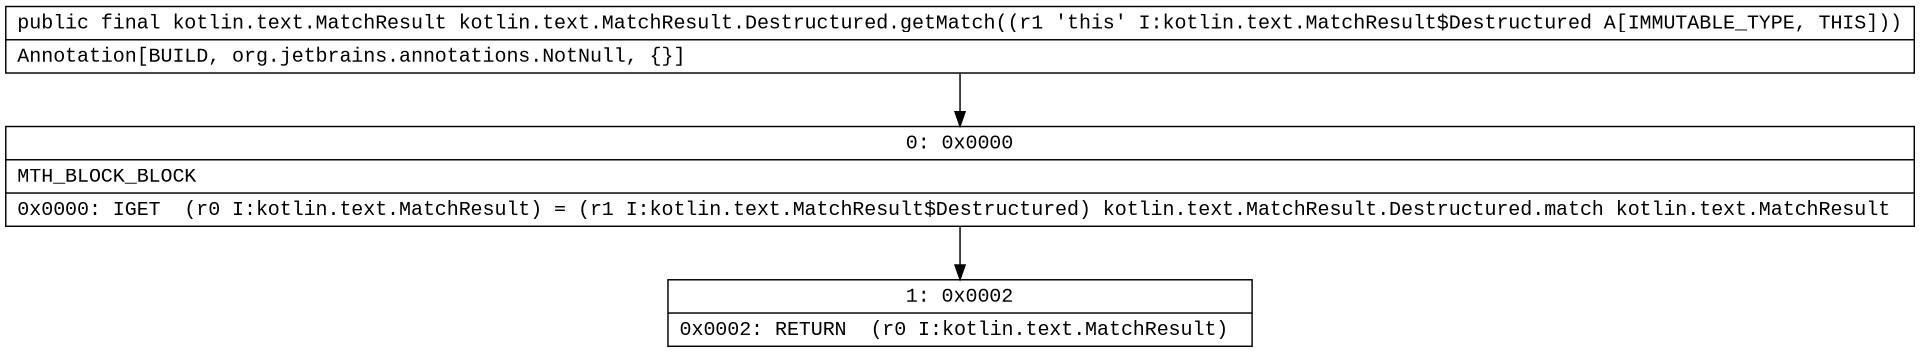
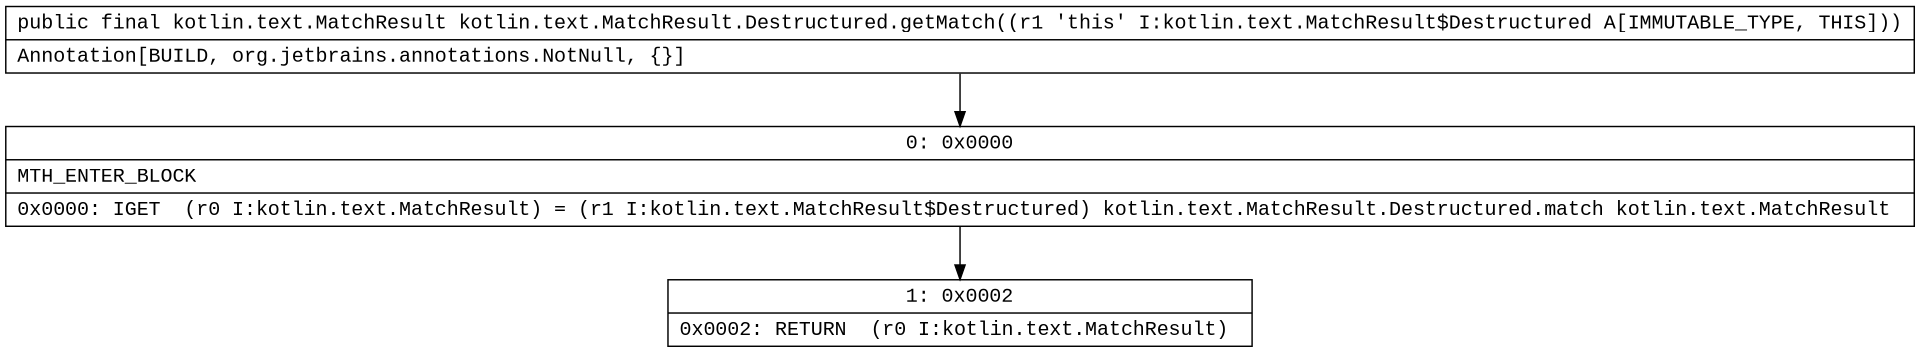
(107, 176) -> (107, 176)
